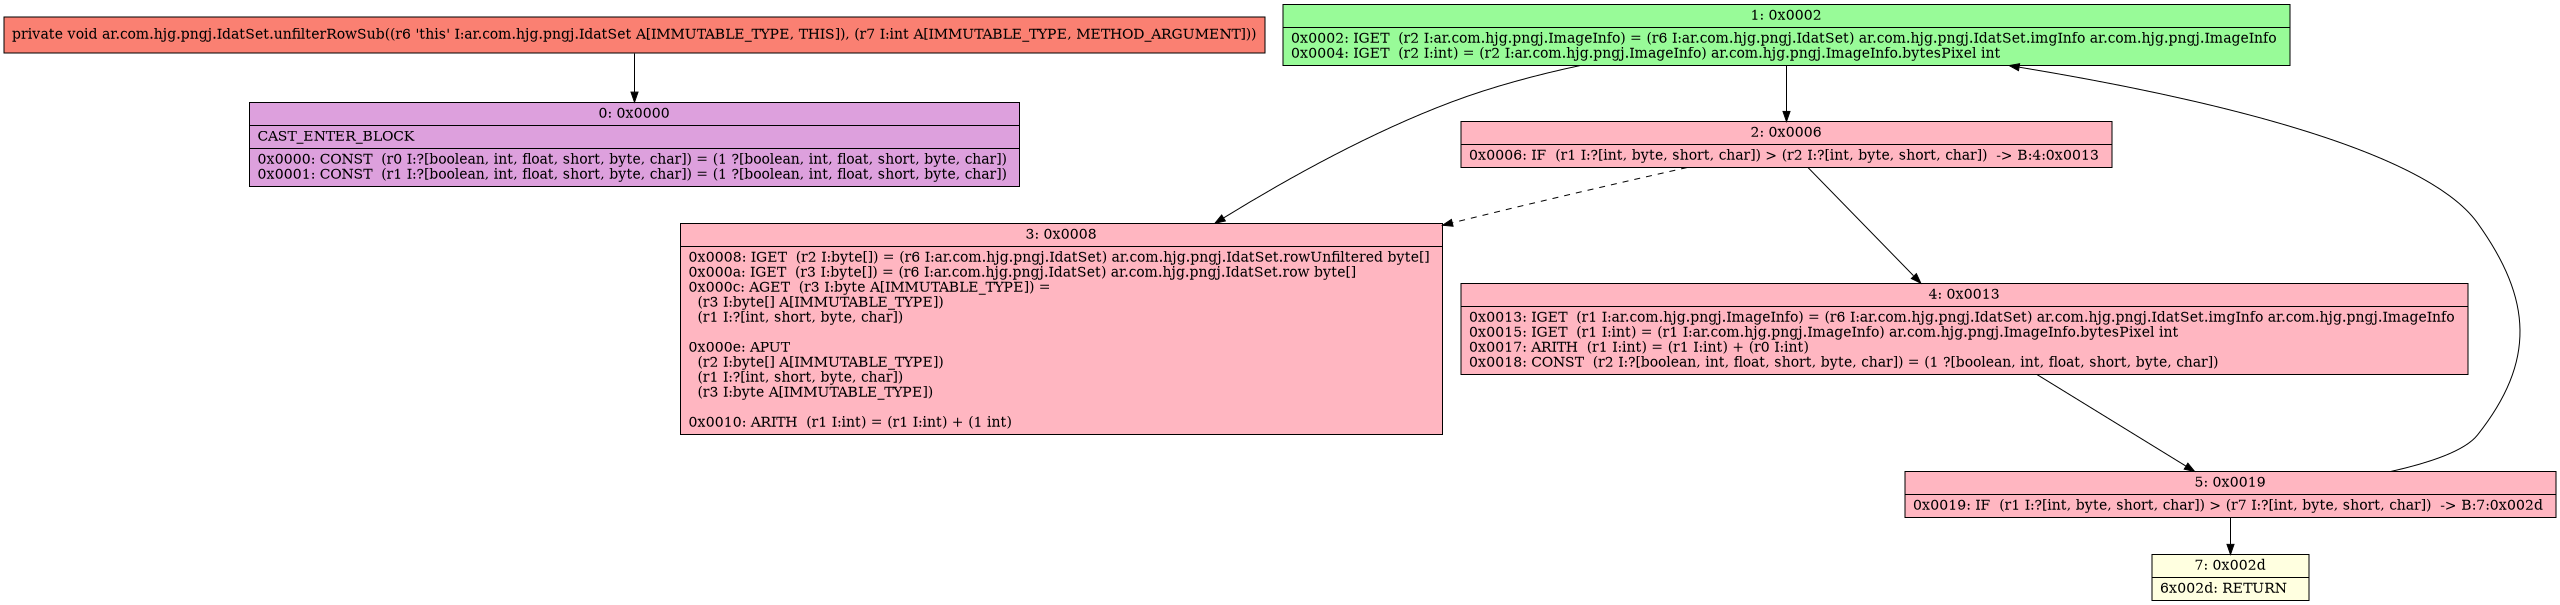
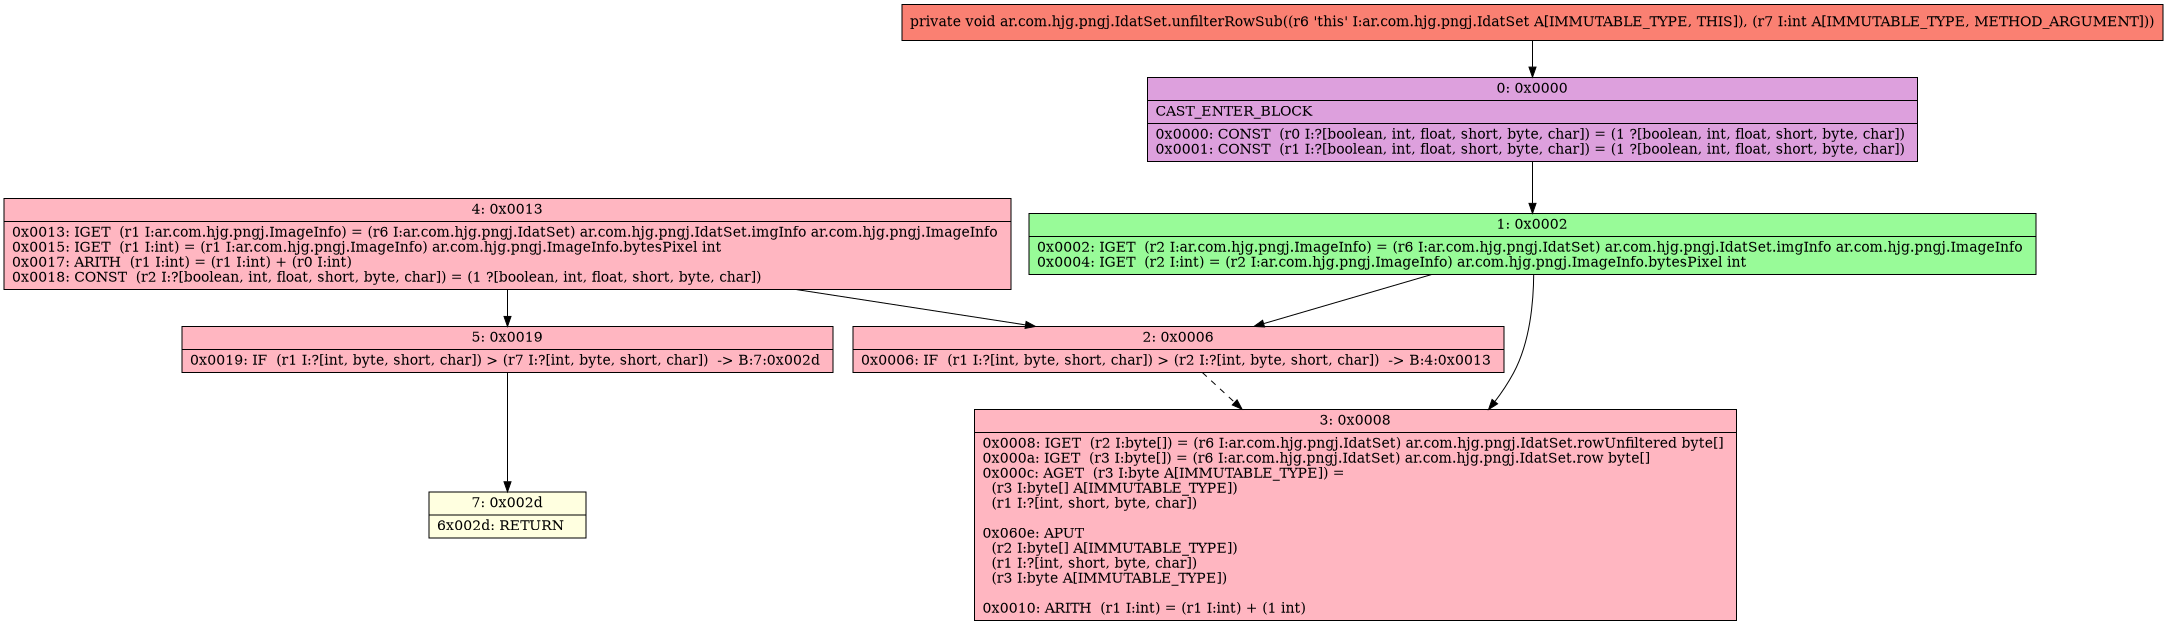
(2413, 174) -> (1532, 182)
(1861, 222) -> (911, 307)
(744, 348) -> (1038, 534)
